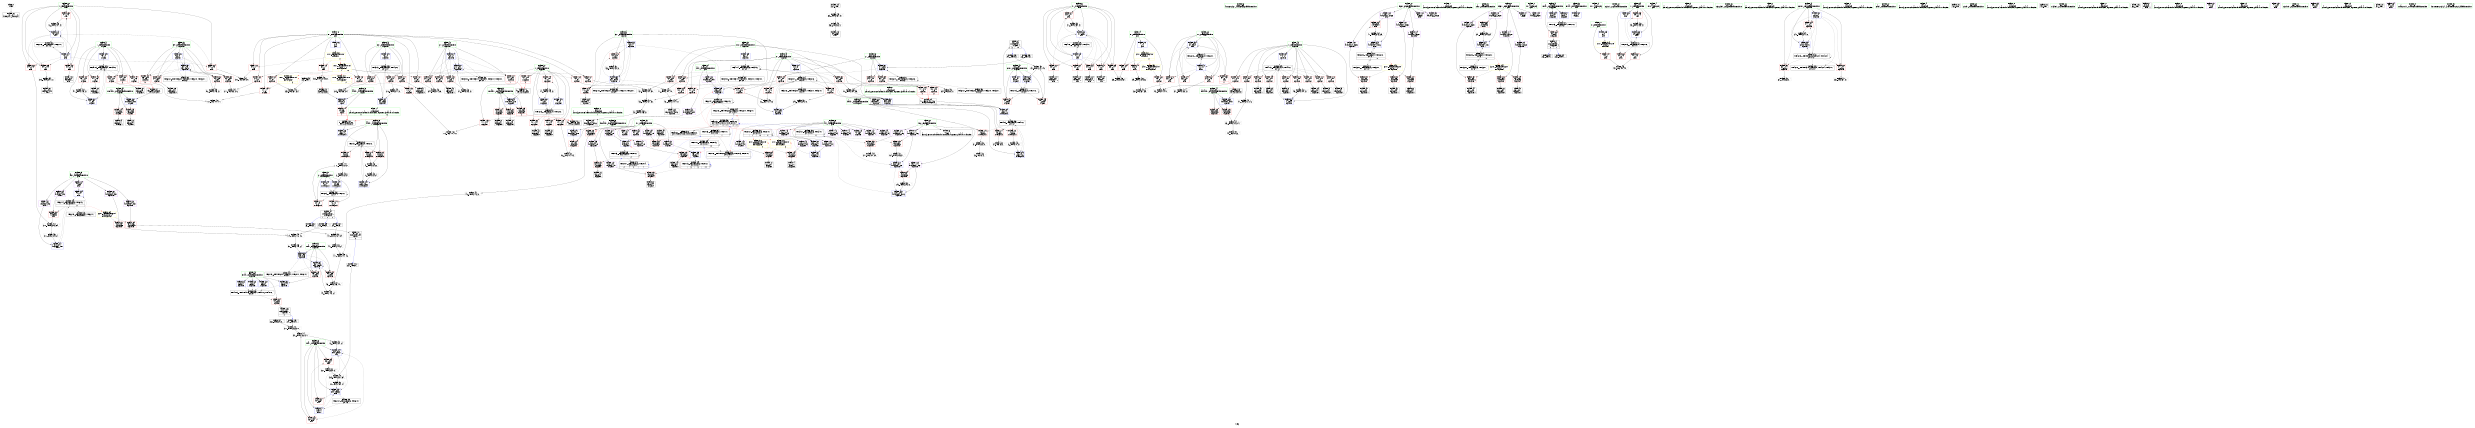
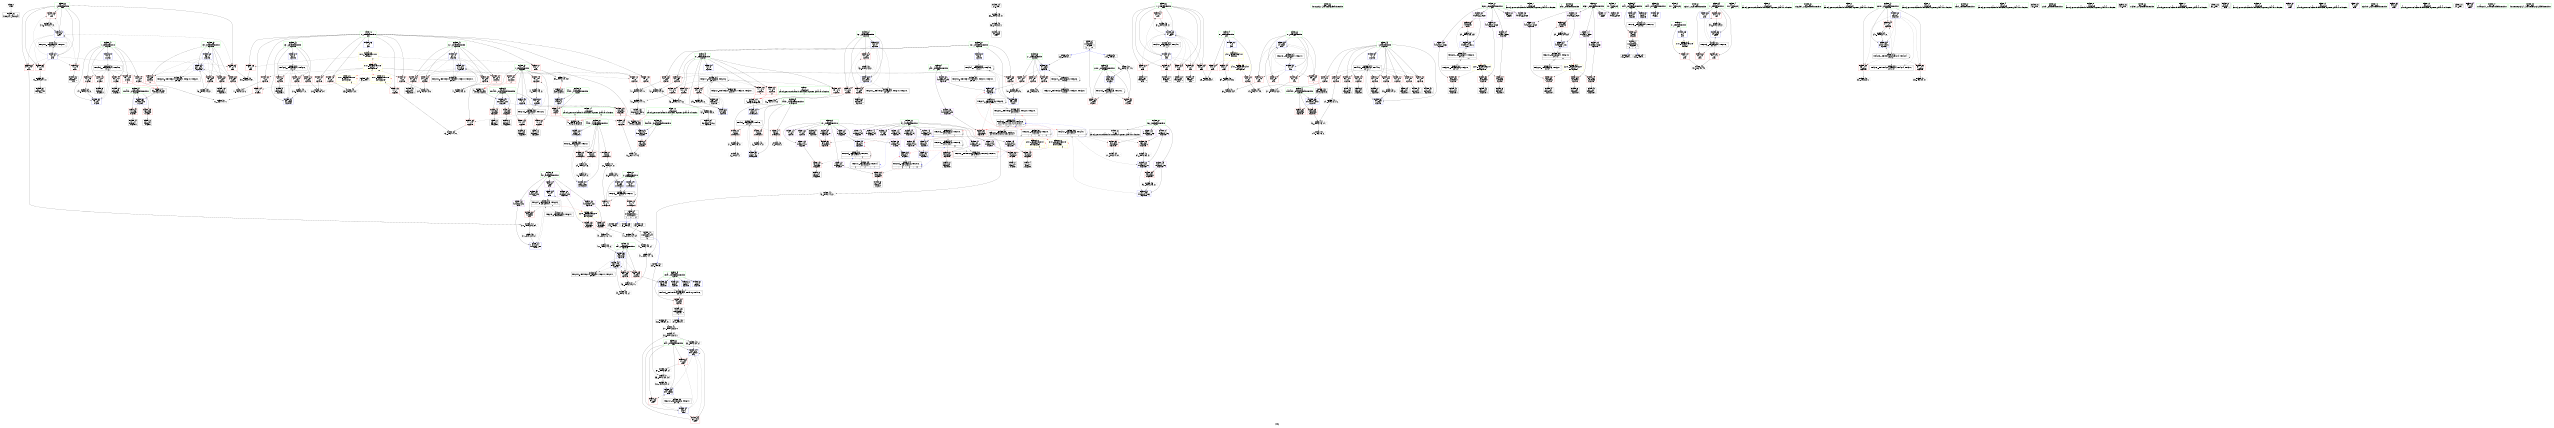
(1016, 79) -> none
(887, 103) -> (1013, 103)
(119, 125) -> (133, 125)
